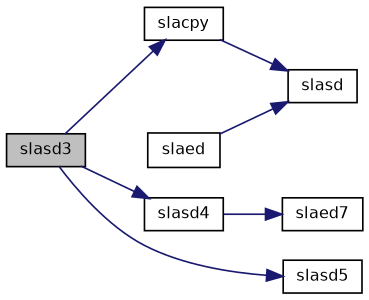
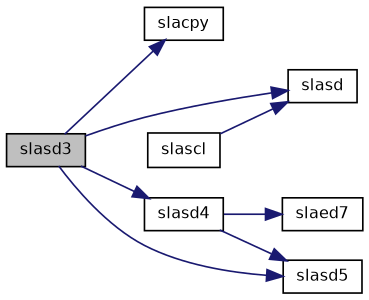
(246, 52) -> (177, 110)
(184, 150) -> (184, 150)
none -> (246, 242)
